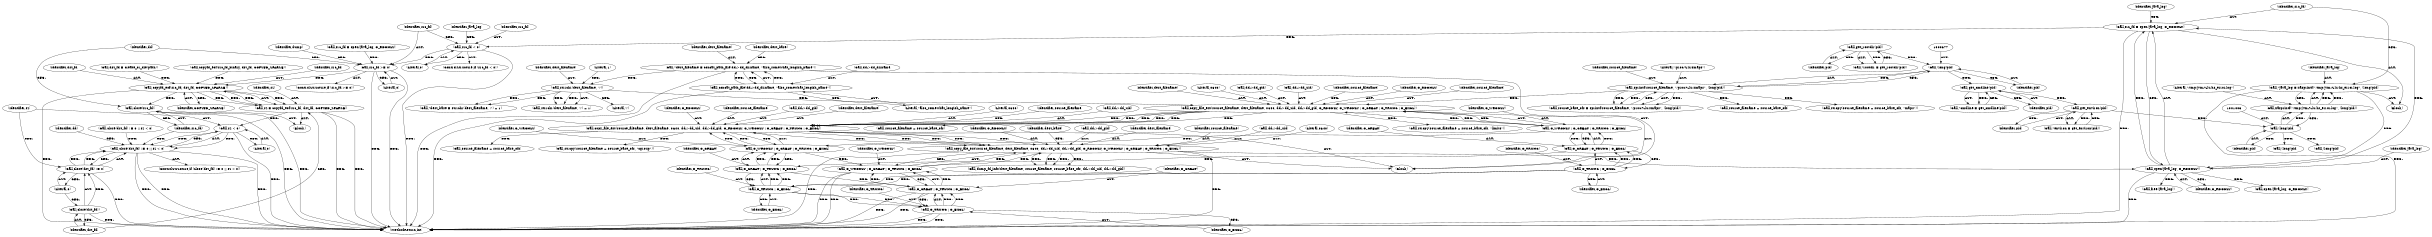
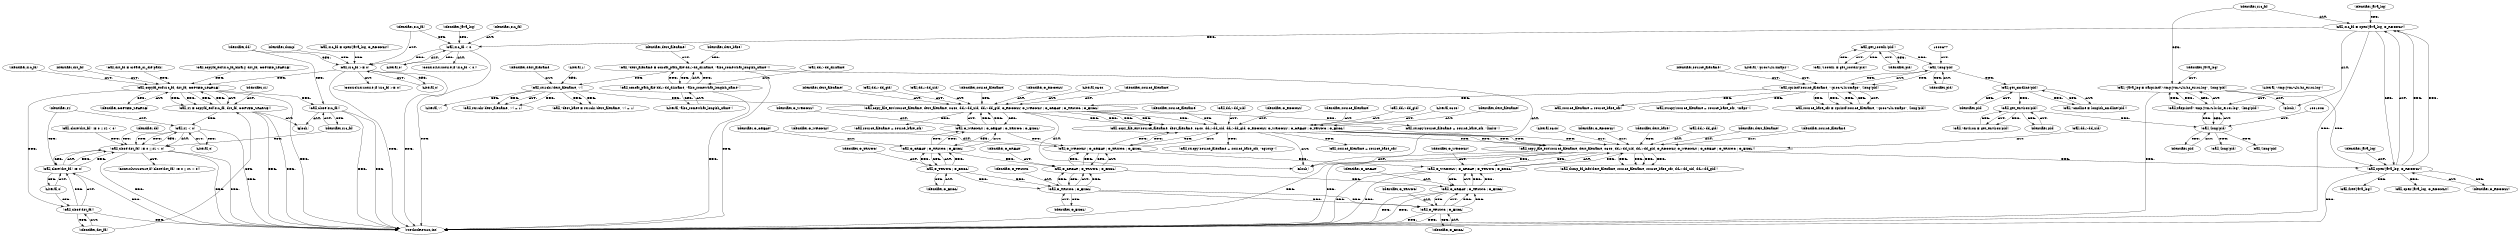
(1979, 108) -> (2095, 108)
none -> (28, 116)
